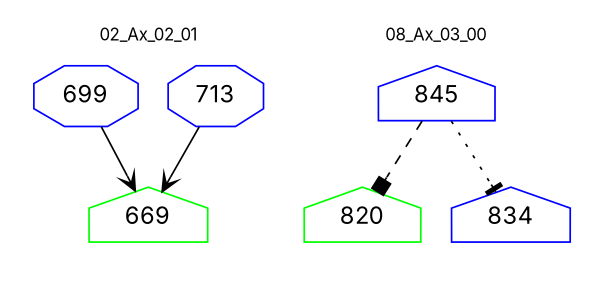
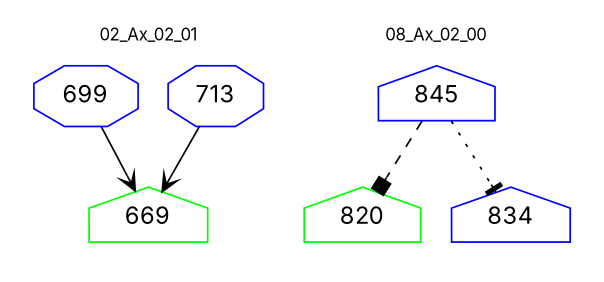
(437, 36) -> (437, 36)
